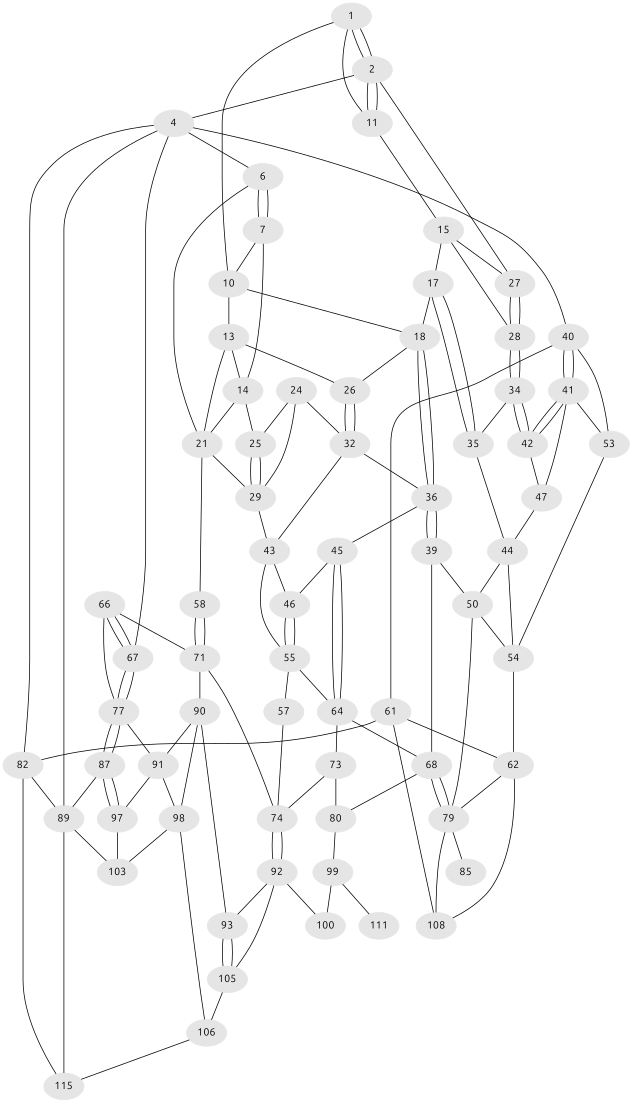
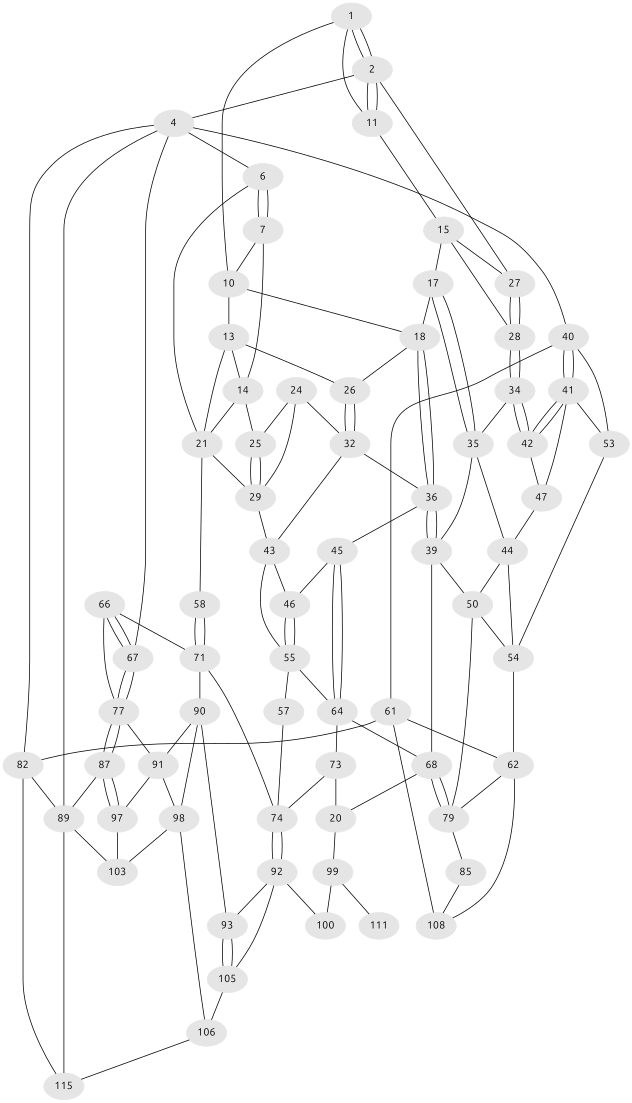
none -> (462, 501)
(336, 819) -> (336, 819)
(438, 872) -> (451, 899)
